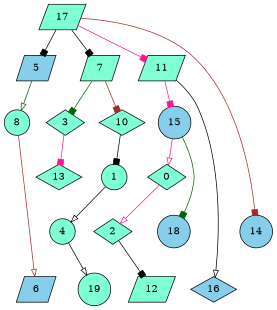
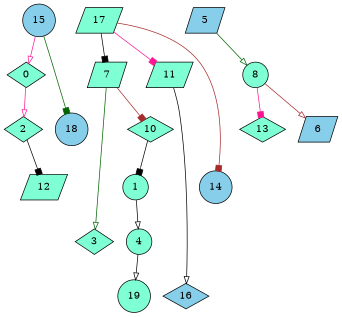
(51, 40) -> none
(167, 90) -> none
(83, 94) -> (101, 155)
(63, 146) -> (259, 99)
